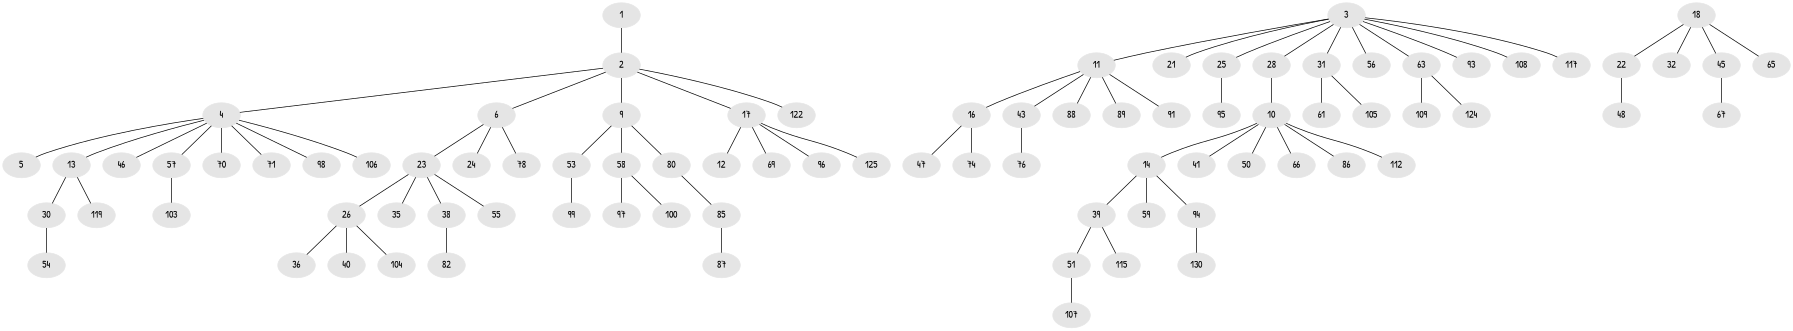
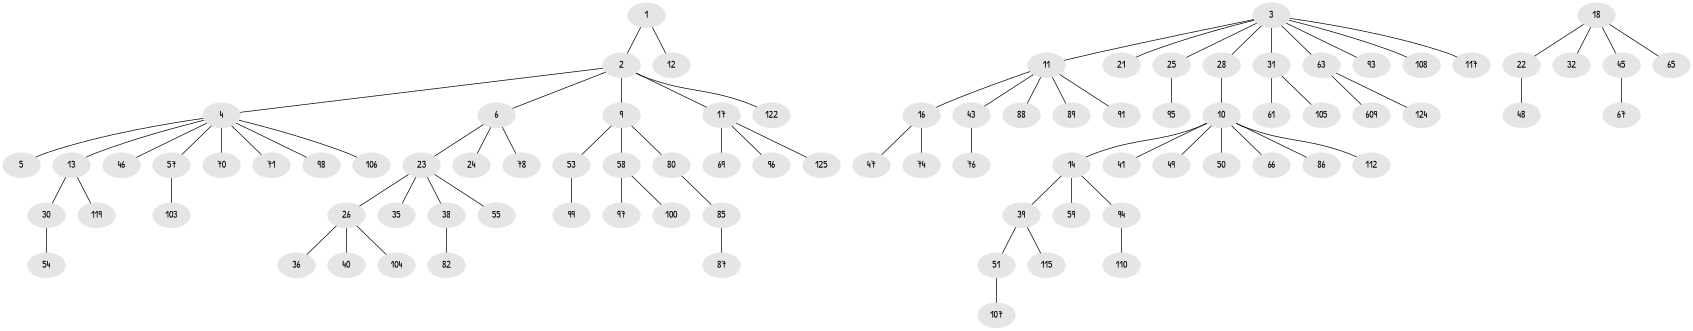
(1372, 65) -> none
(1422, 115) -> (1372, 115)
(734, 140) -> (659, 40)
none -> (1172, 165)
(1197, 265) -> (1122, 265)
